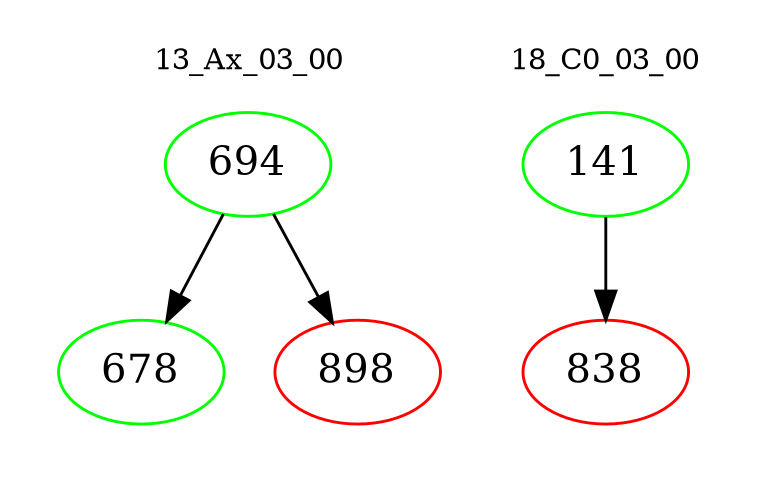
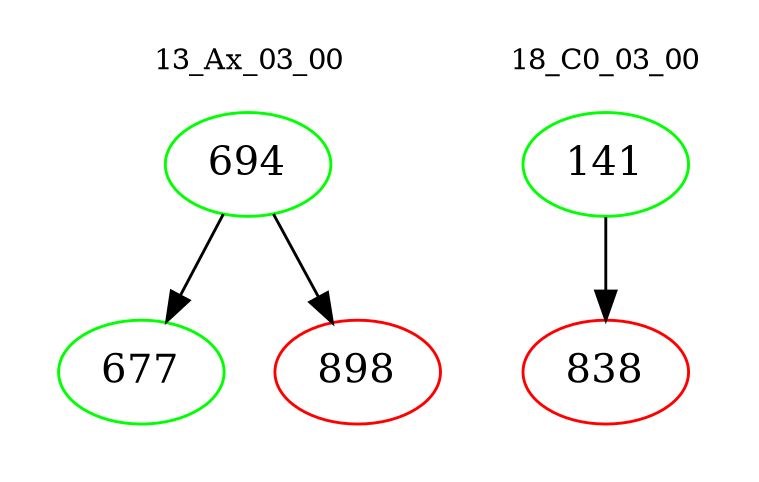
(141, 372) -> (141, 372)
